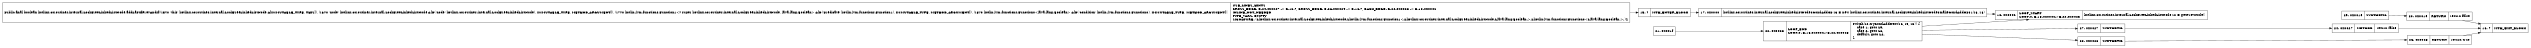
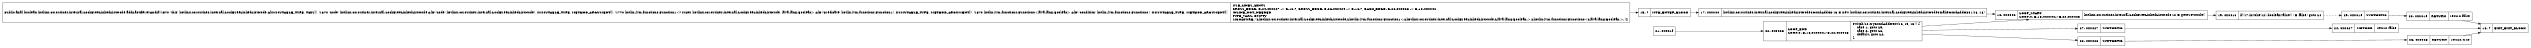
none -> (2270, 15)
(2510, 28) -> (2510, 28)
